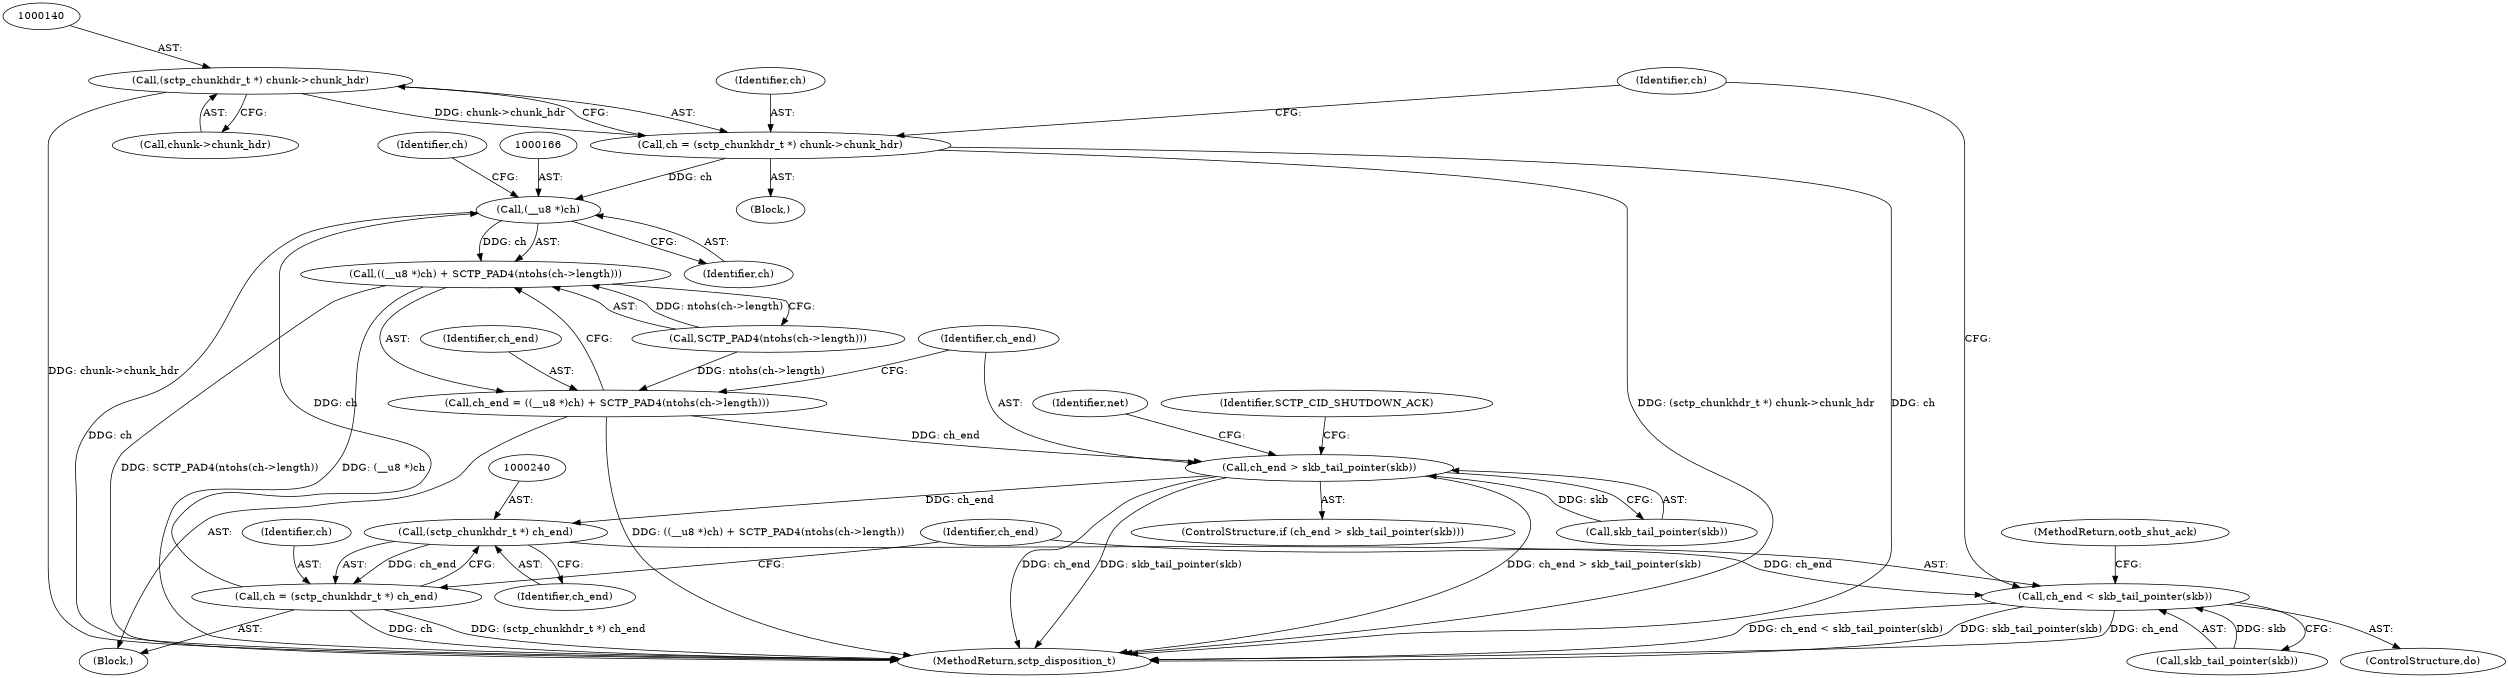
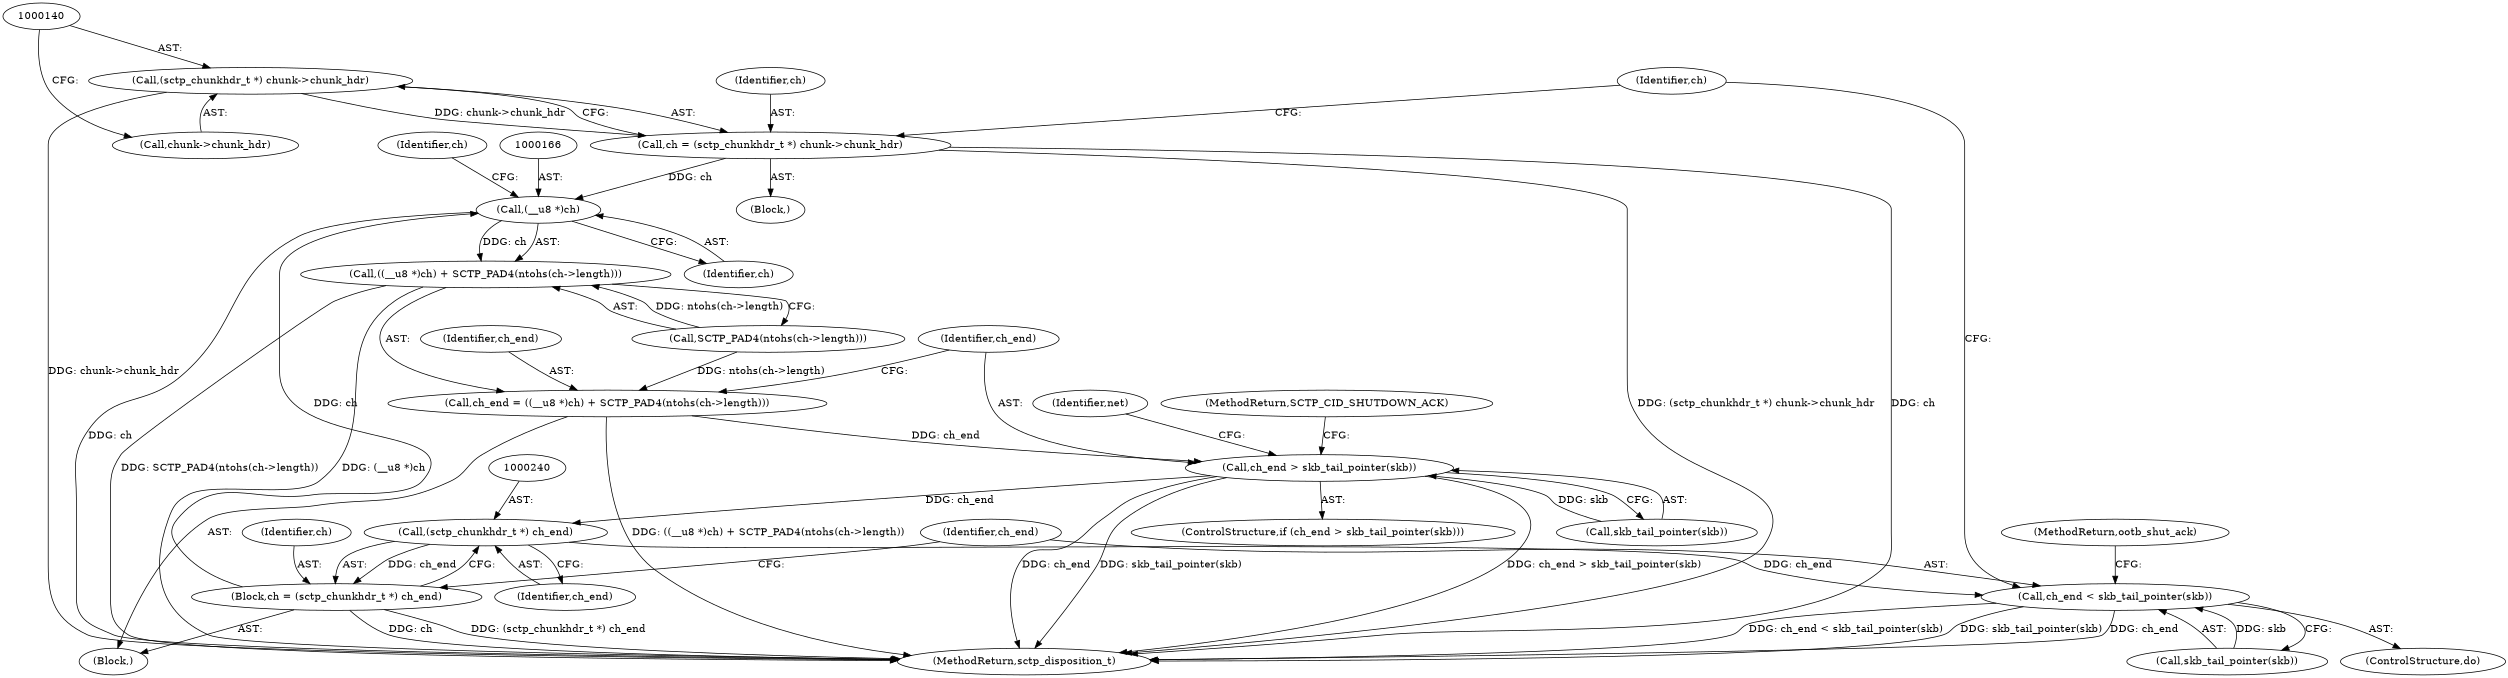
(239, 112) -> (58, 100)
(573, 331) -> none
(1327, 403) -> (1327, 403)
(337, 597) -> (337, 597)
